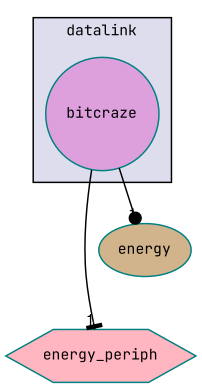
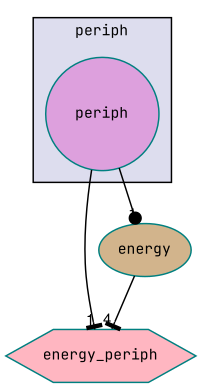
(102, 32) -> (102, 32)
(102, 114) -> (102, 114)
none -> (125, 299)
